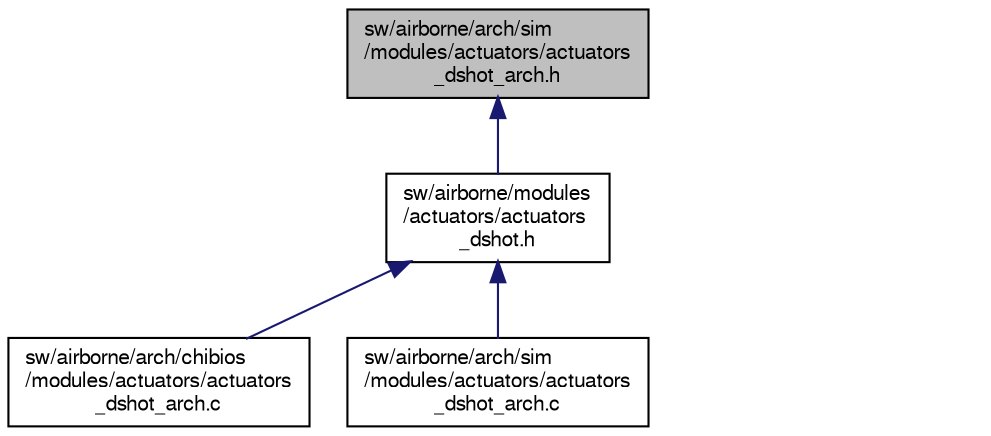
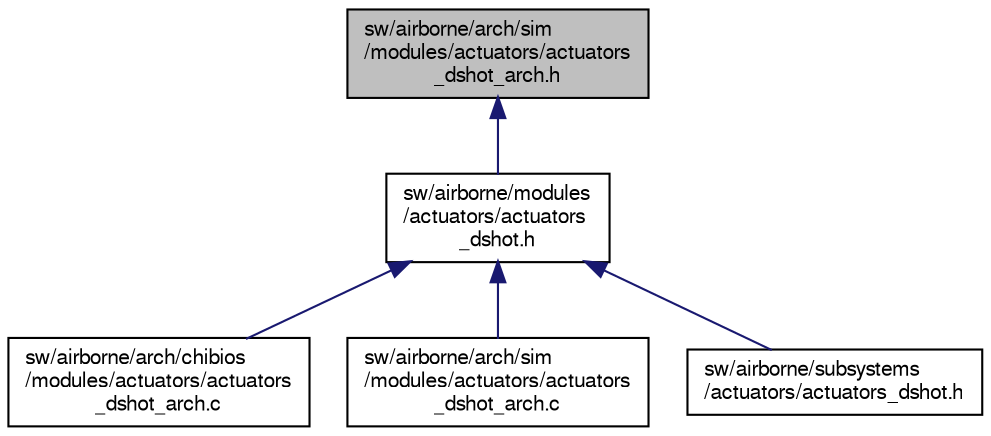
none -> (835, 382)
